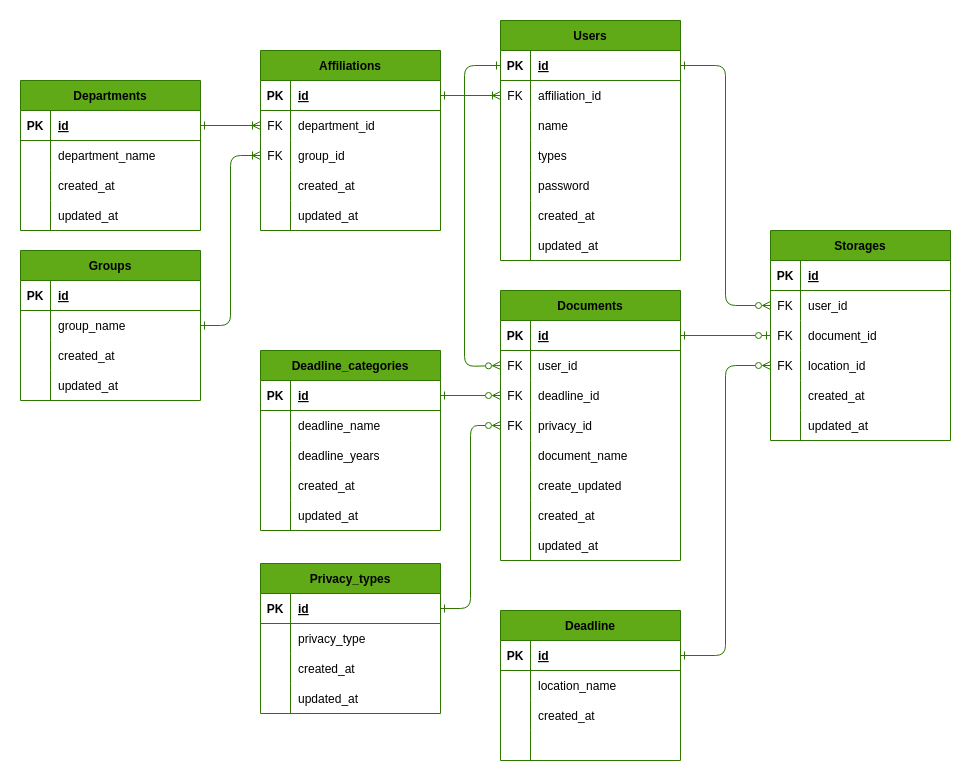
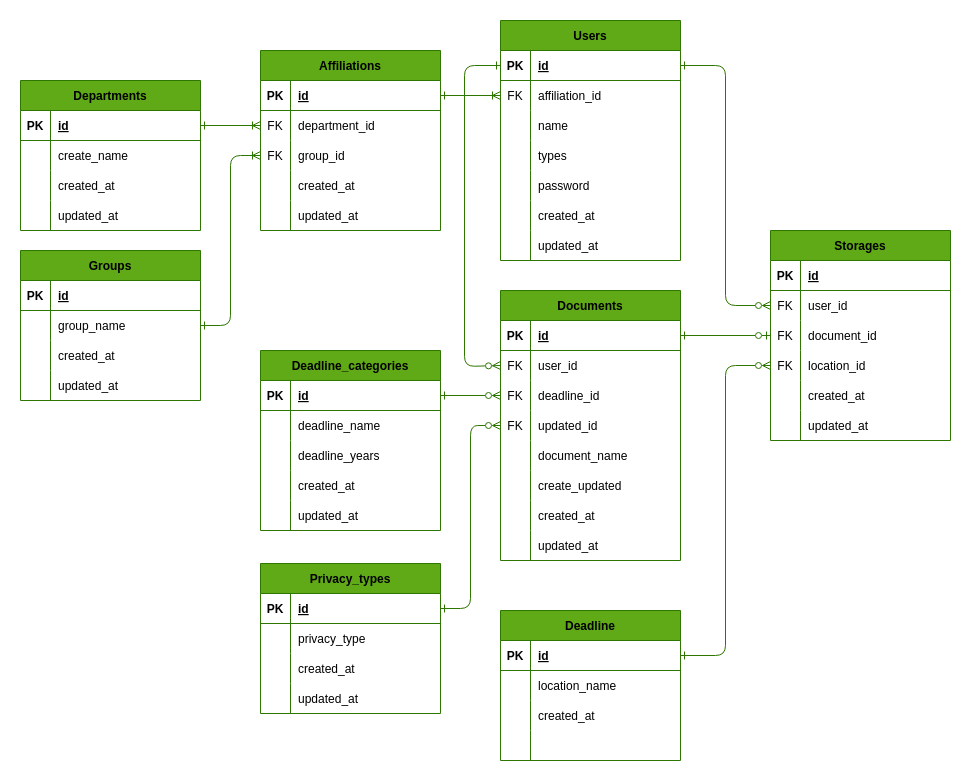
(108, 156) -> (95, 156)
(568, 426) -> (570, 426)
